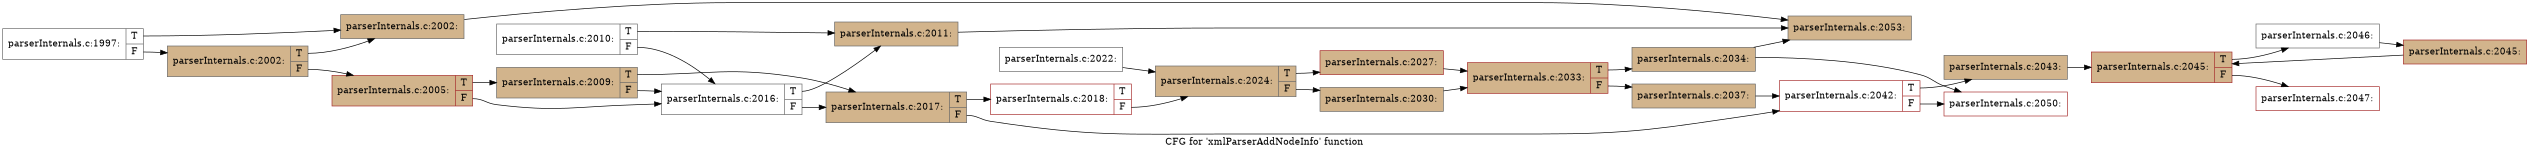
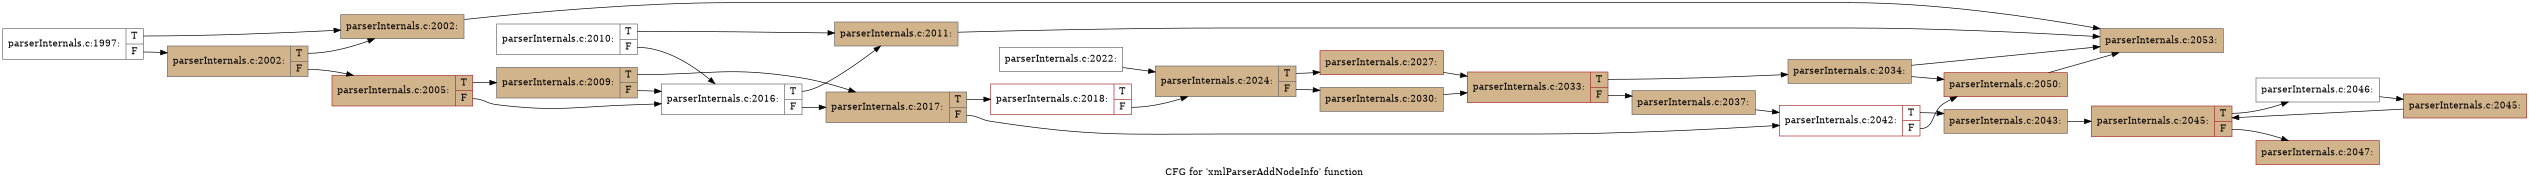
none -> (2080, 64)
(2318, 99) -> (2318, 153)
(2006, 104) -> (2006, 85)
